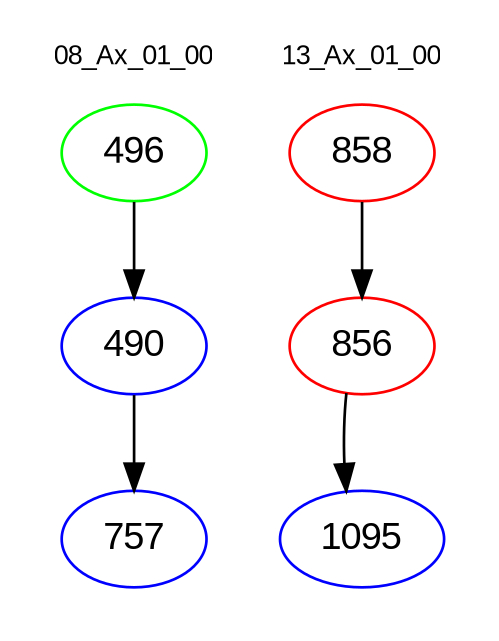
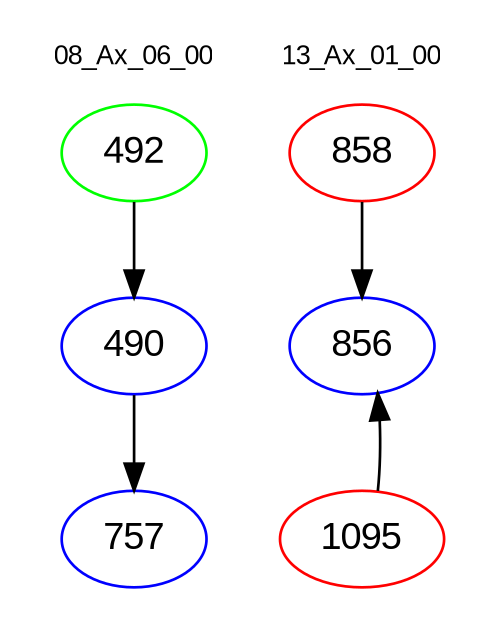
(134, 58) -> (134, 58)
(134, 153) -> (134, 153)
(362, 346) -> (362, 346)
(344, 429) -> (380, 456)
(362, 539) -> (362, 539)
